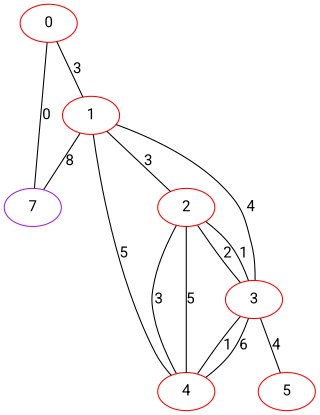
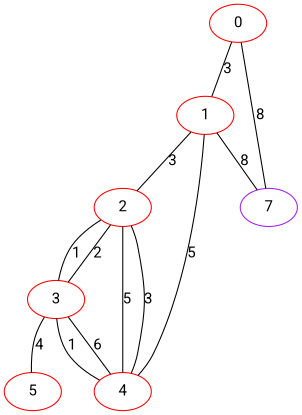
(47, 115) -> (260, 115)
(214, 179) -> none
